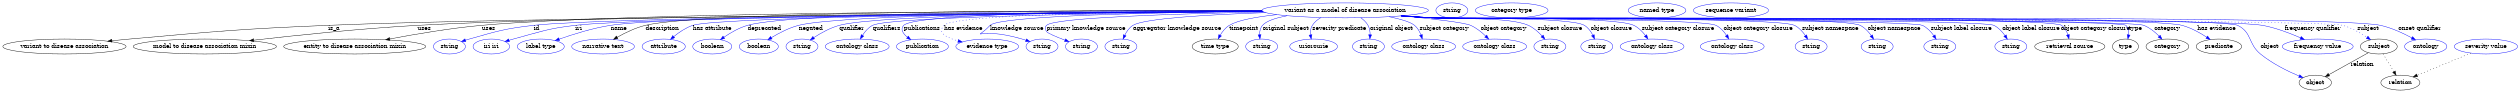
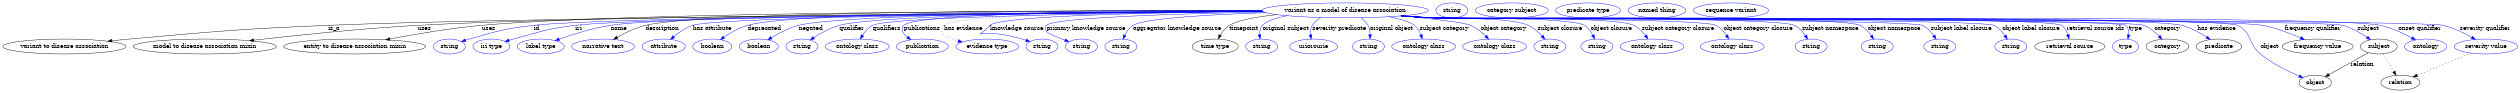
(1512, 10) -> (1512, 10)
none -> (1588, 10)
(1657, 10) -> (1657, 10)
(1246, 20) -> (1246, 20)
(1885, 20) -> (1885, 20)
none -> (1938, 20)
(2095, 28) -> (2095, 28)
(491, 47) -> (491, 47)
(2125, 47) -> (2125, 47)
(2318, 47) -> (2318, 47)
